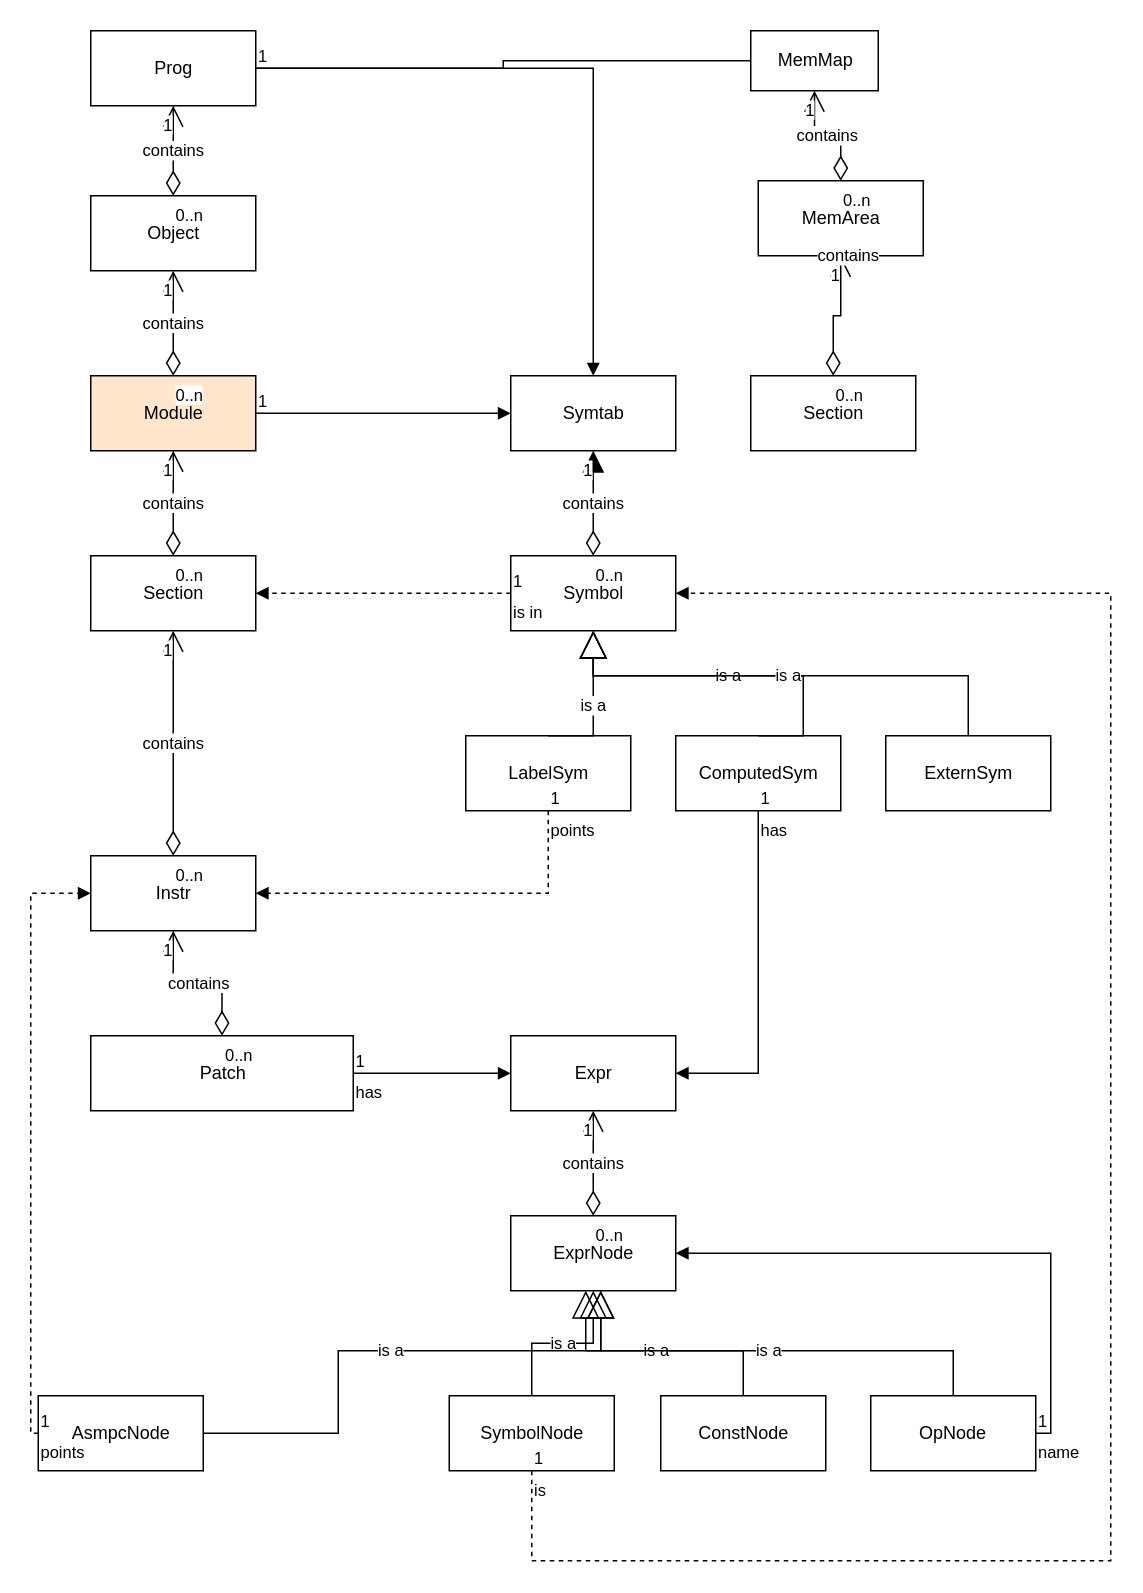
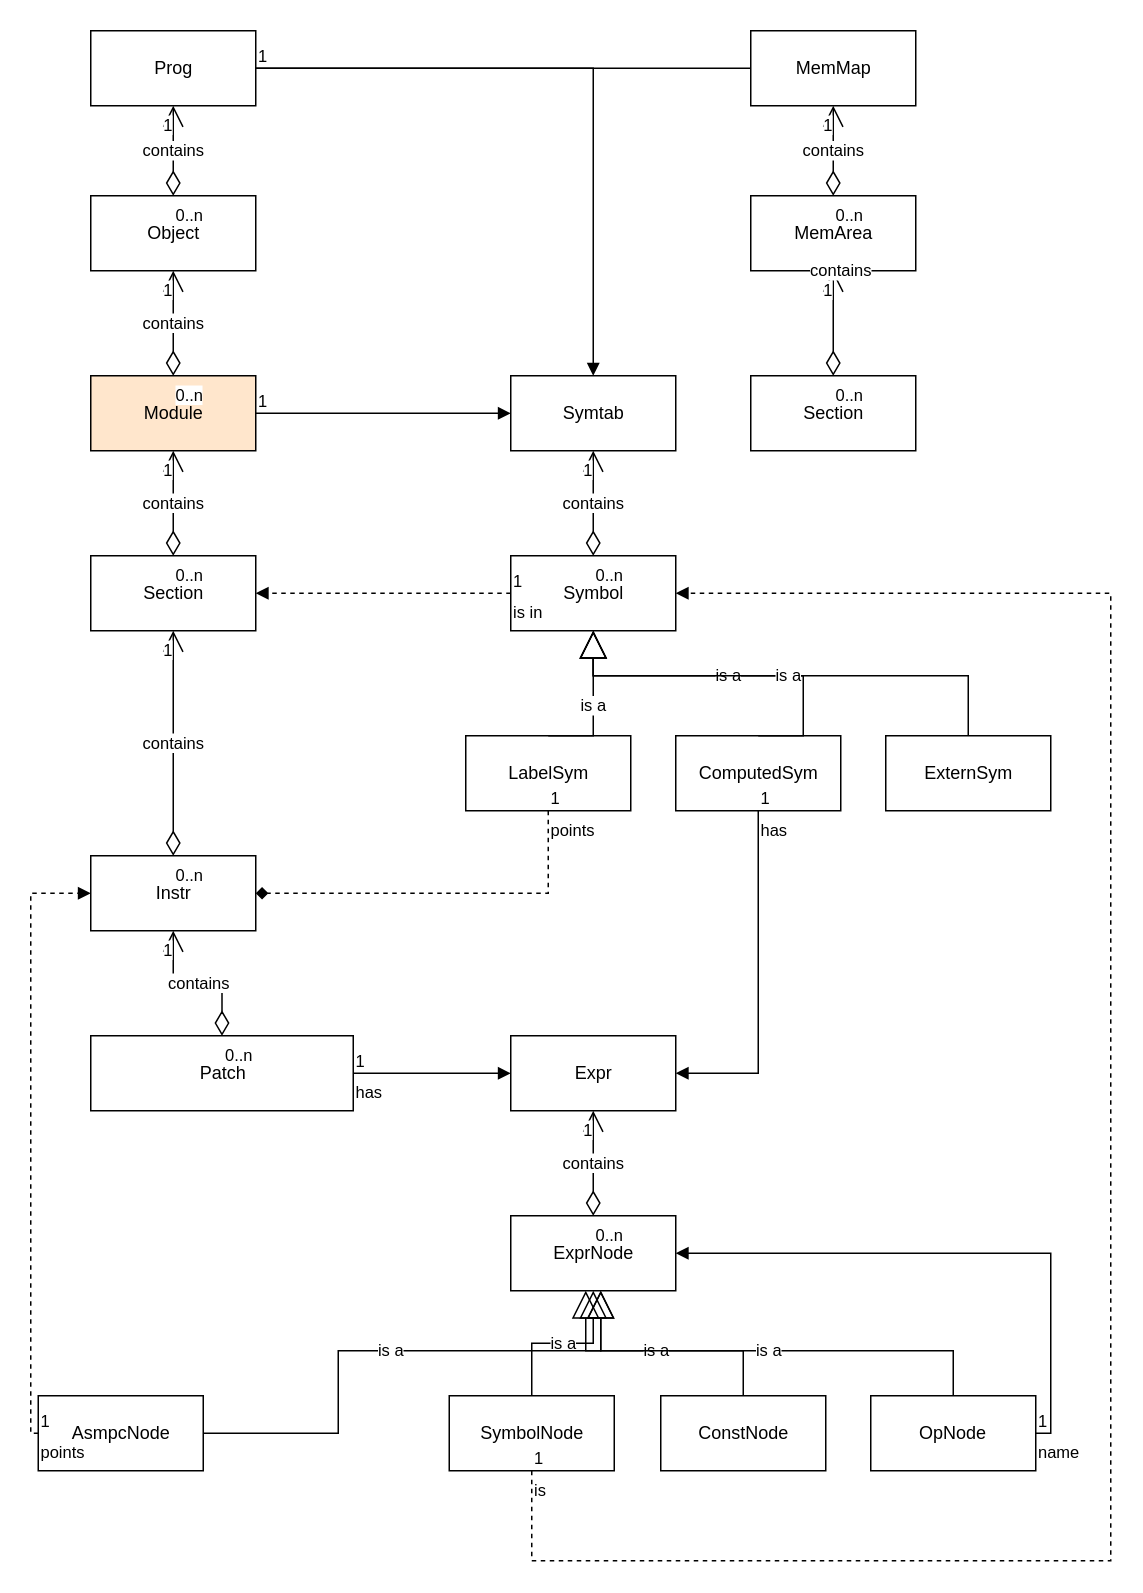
(815, 61) -> (833, 68)
(841, 218) -> (833, 233)
(593, 473) -> (593, 465)
(269, 893) -> (269, 893)
